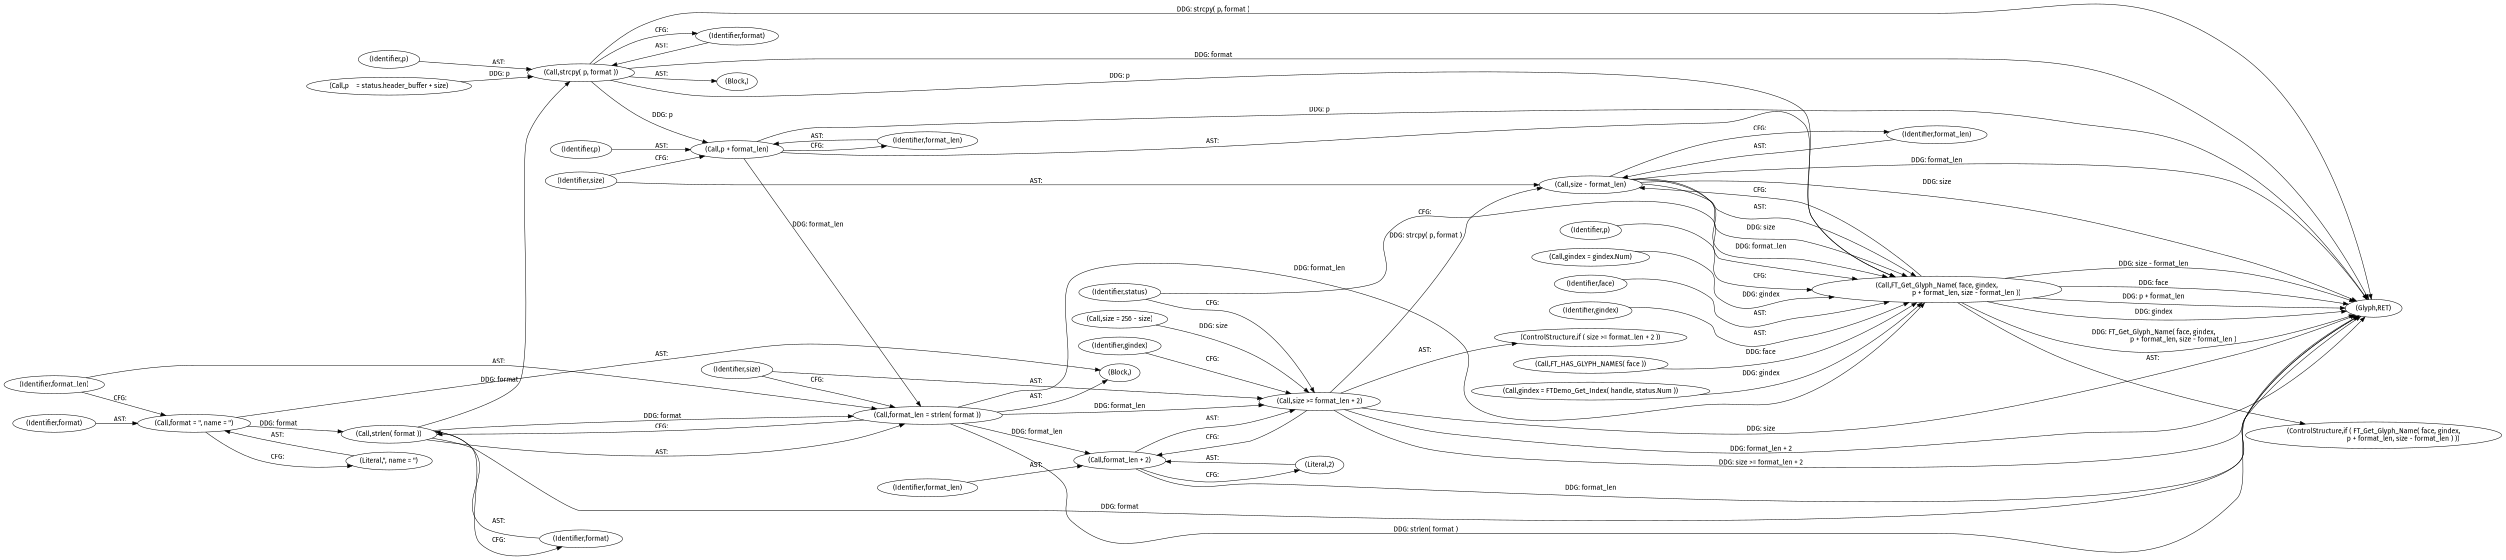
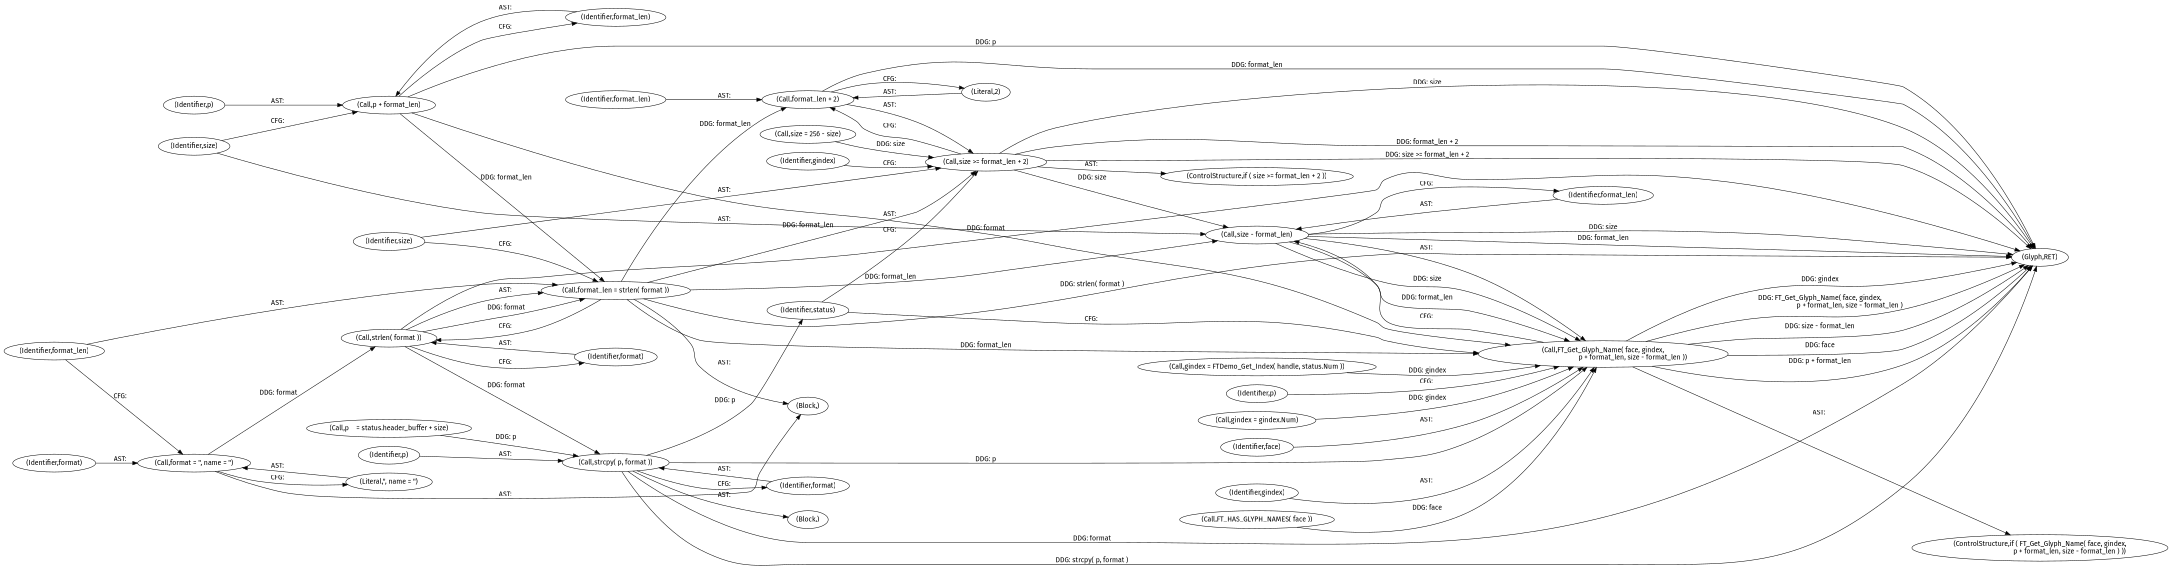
(643, 119) -> (742, 411)
(1426, 236) -> (1092, 178)
none -> (952, 277)
